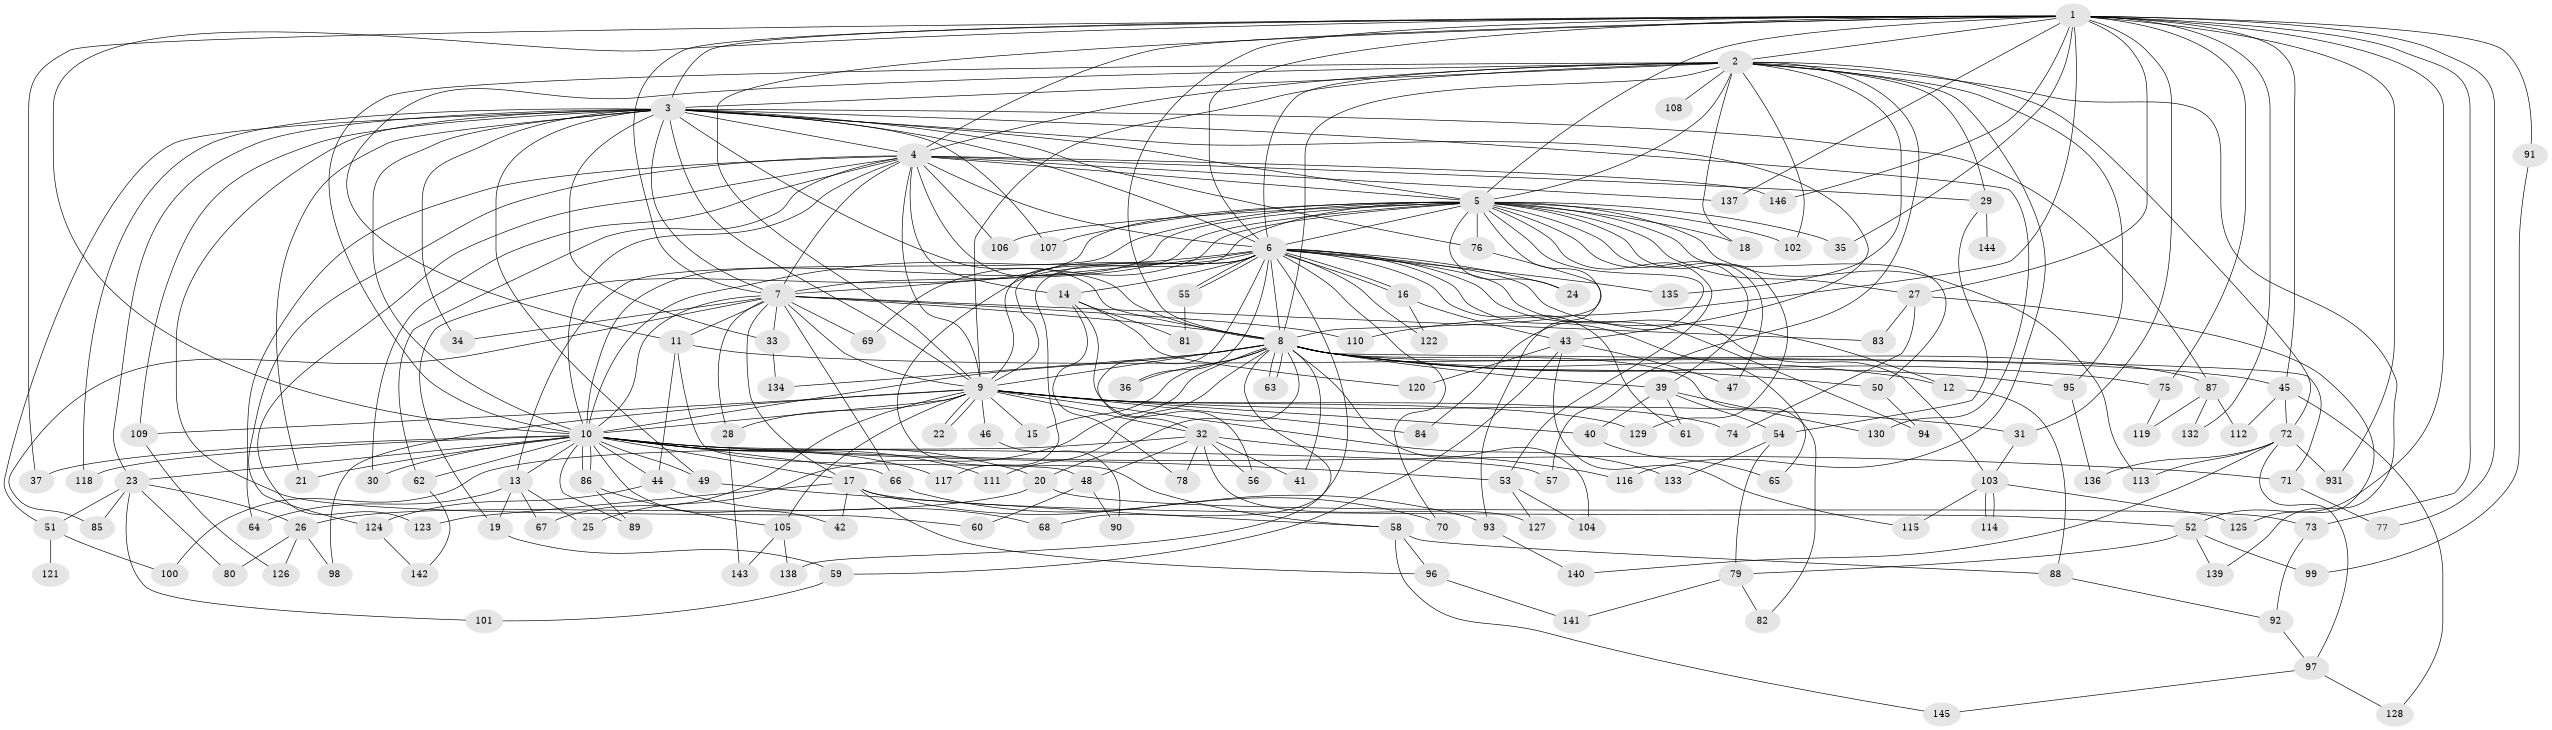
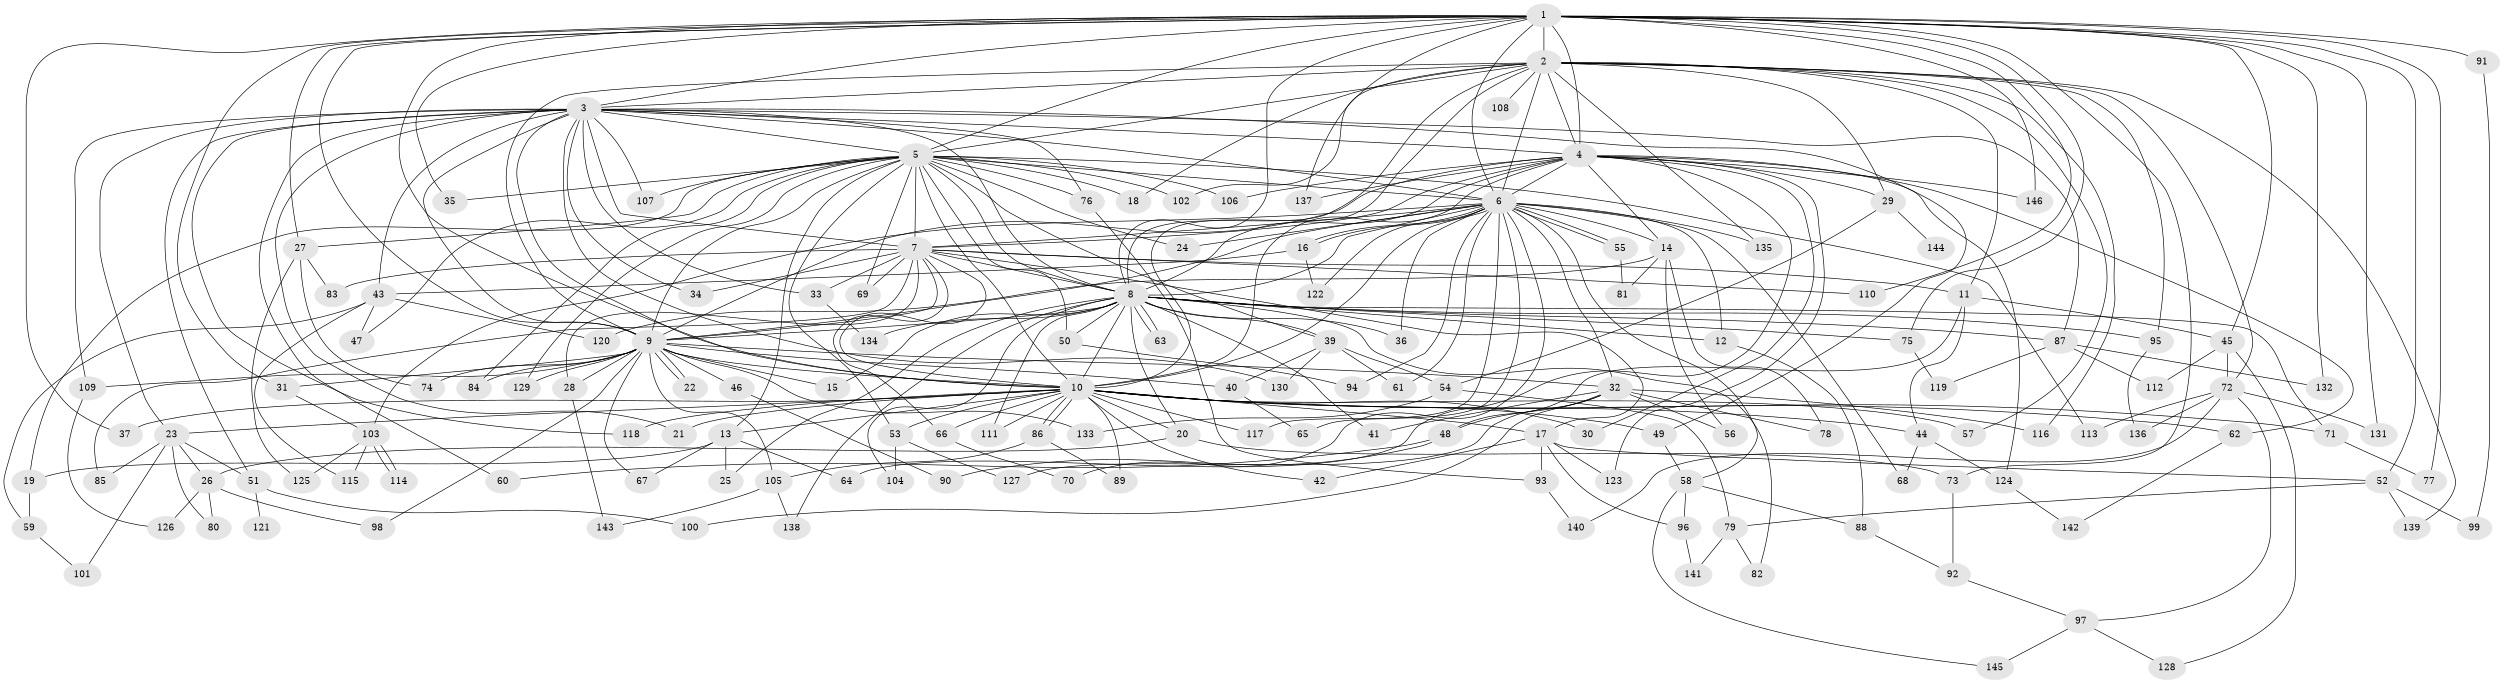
(1203, 24) -> none
(1196, 179) -> none
(2335, 482) -> (2379, 435)
